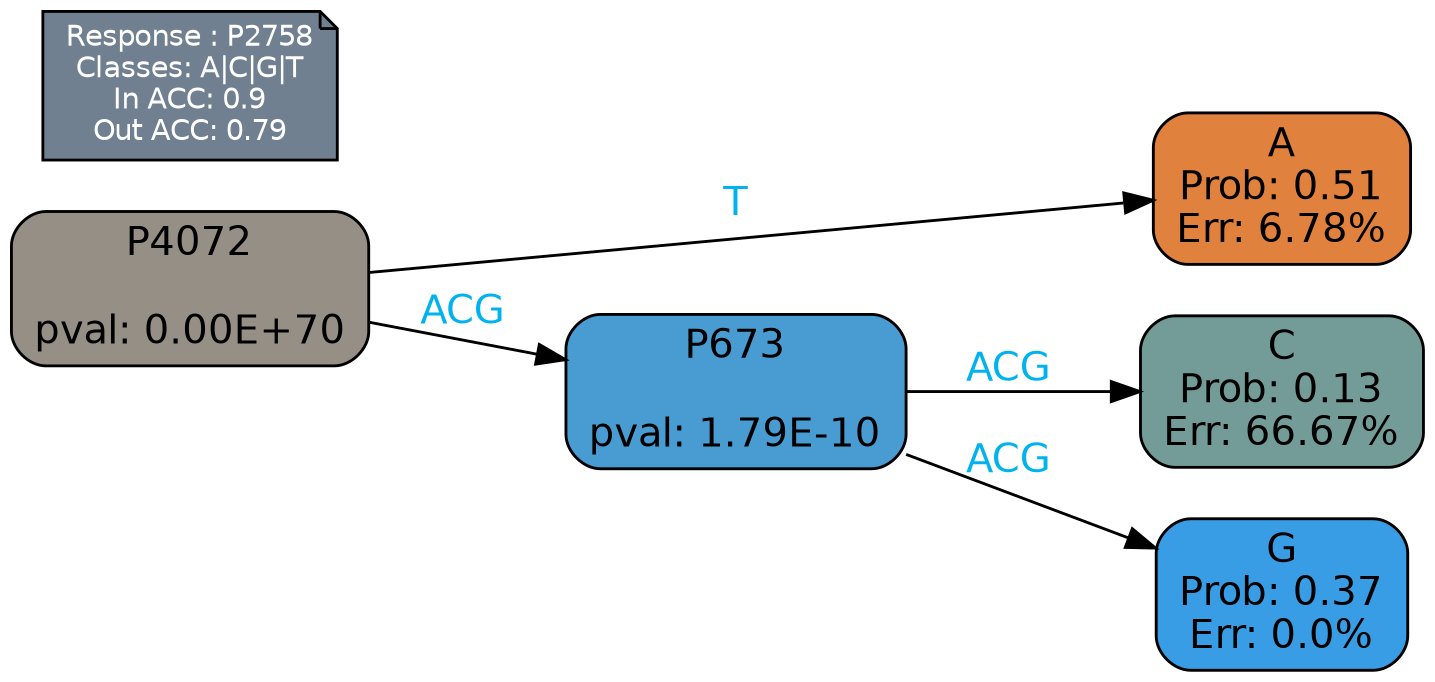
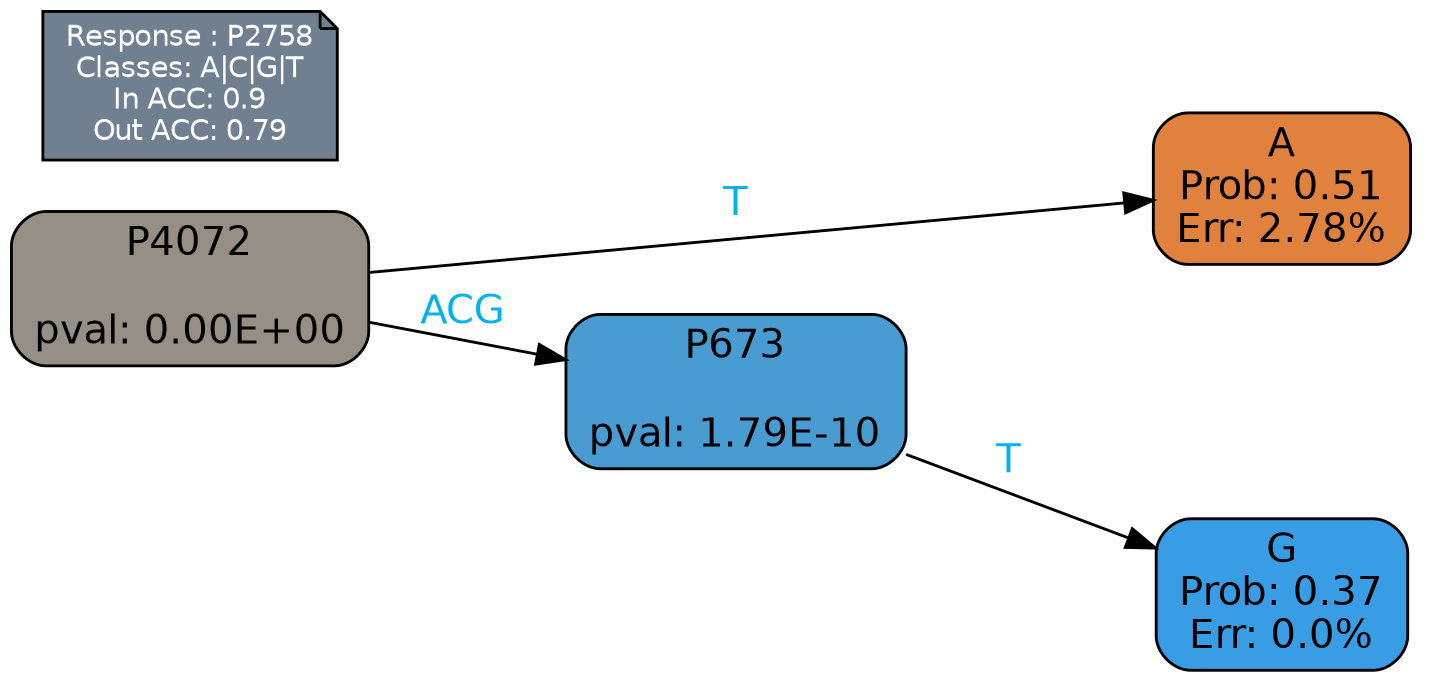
(1282, 189) -> (1282, 189)
(190, 289) -> (190, 289)
(1282, 392) -> none
(1009, 462) -> (1009, 462)
